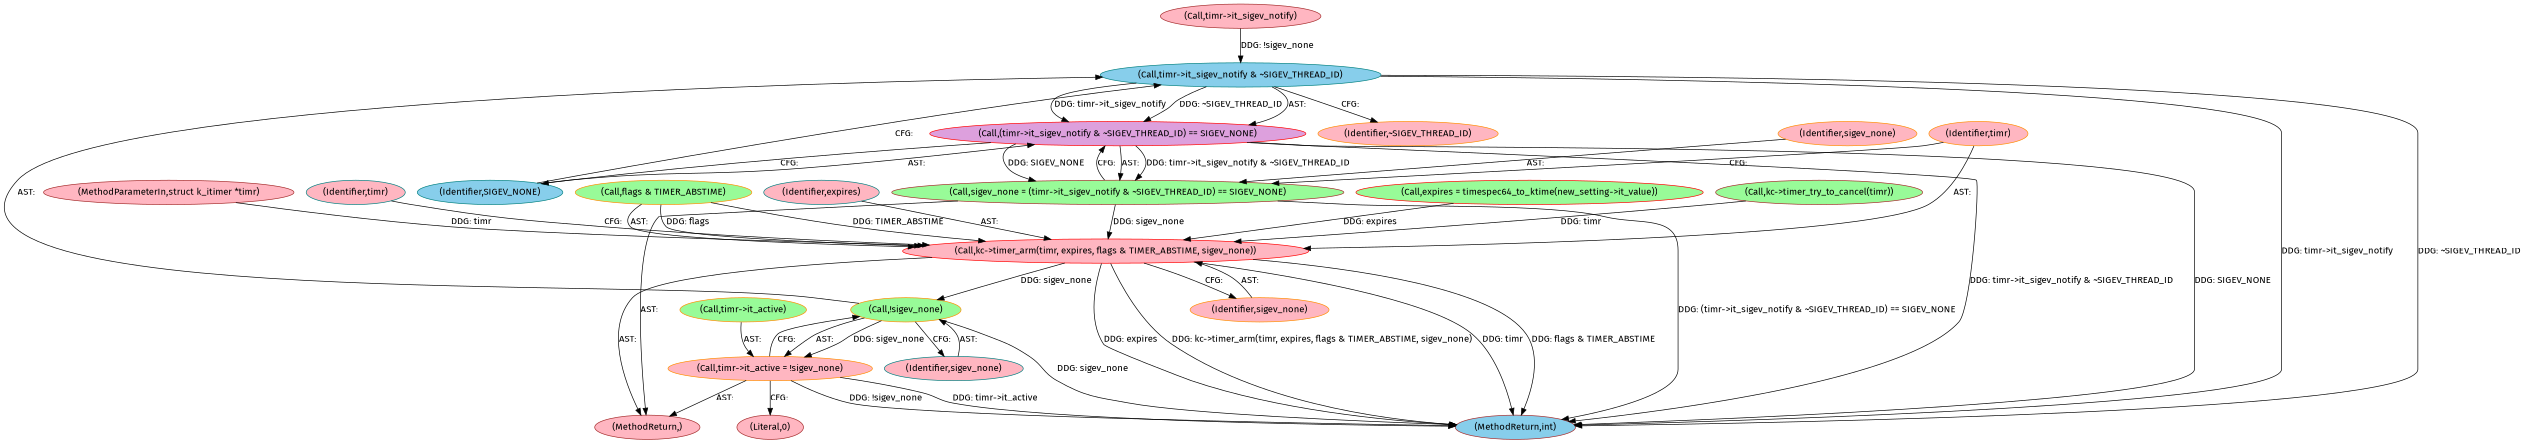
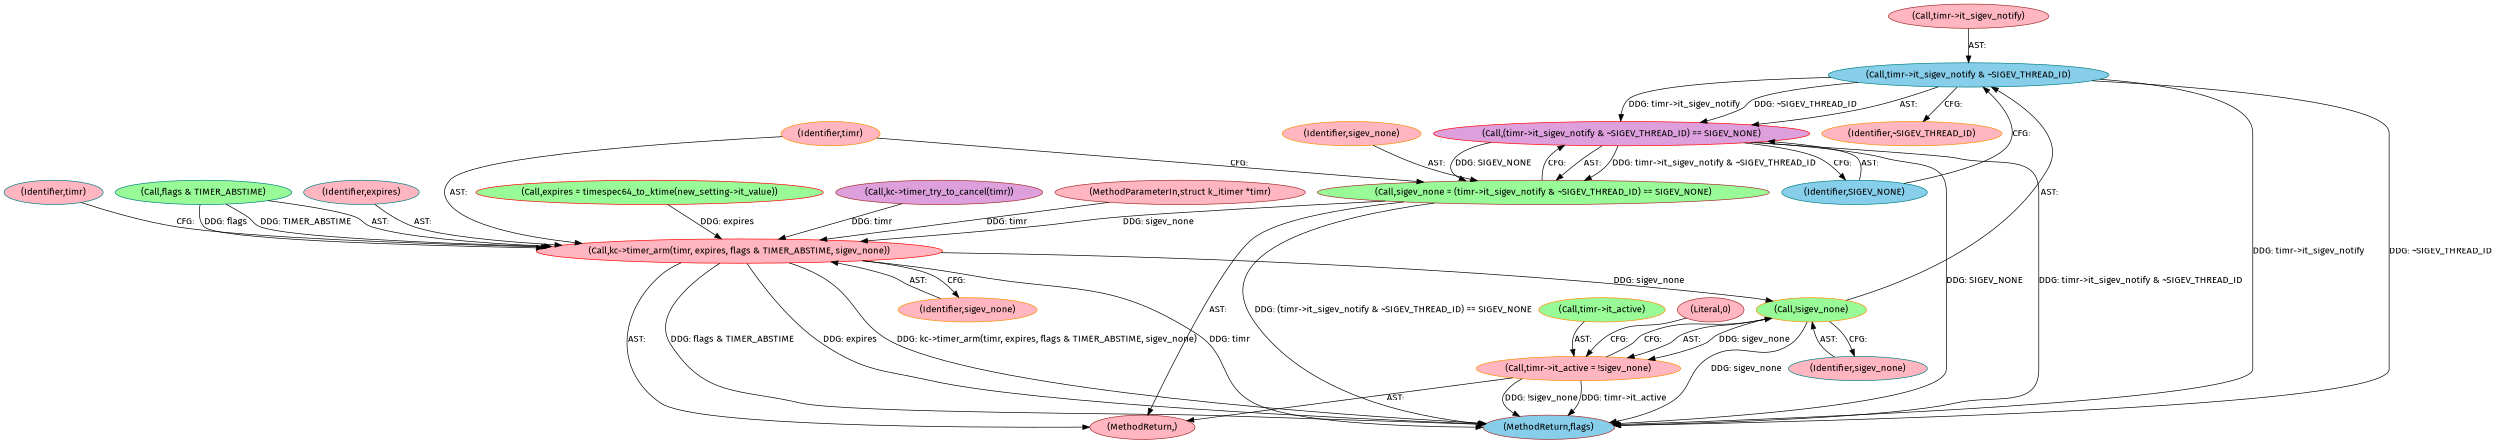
(1277, 46) -> (1979, 46)
(664, 192) -> (203, 192)
(1819, 192) -> (939, 192)
(770, 395) -> (1635, 326)
(1515, 427) -> (1549, 427)
